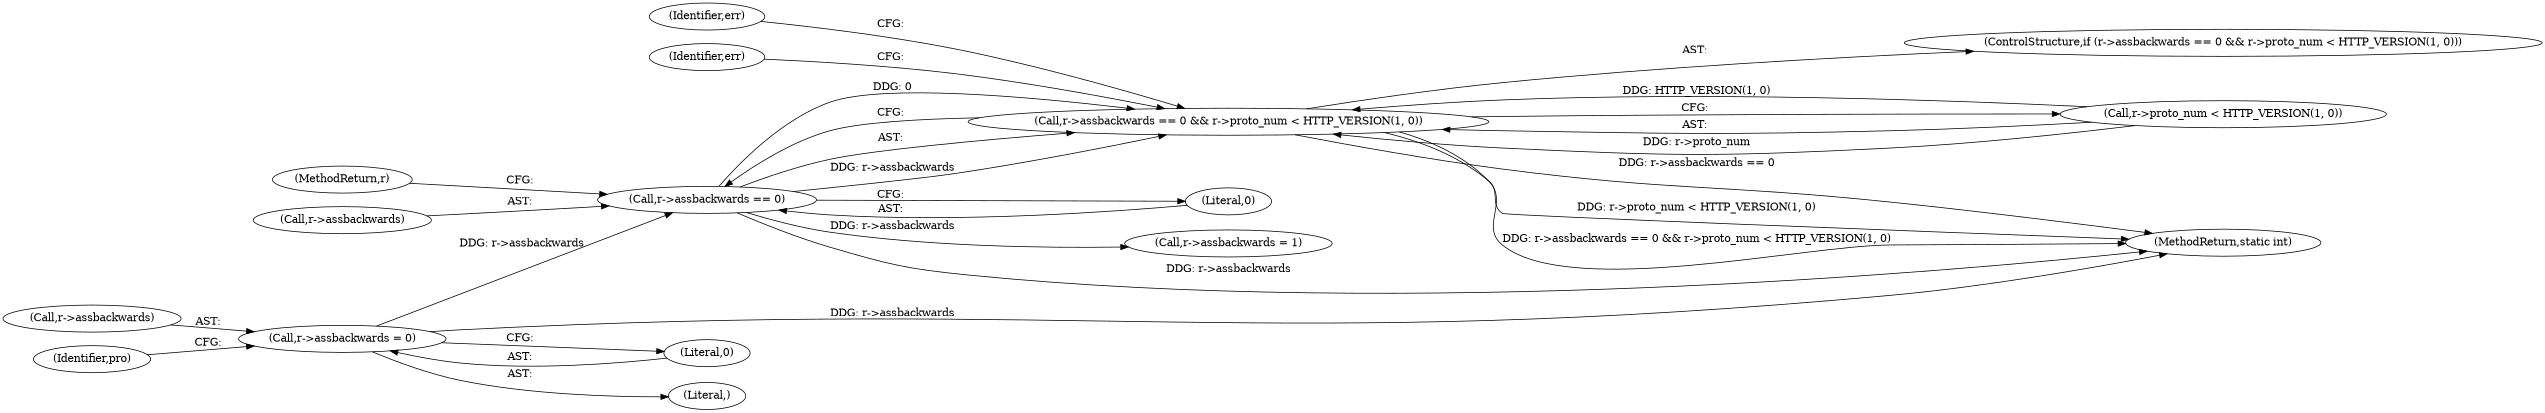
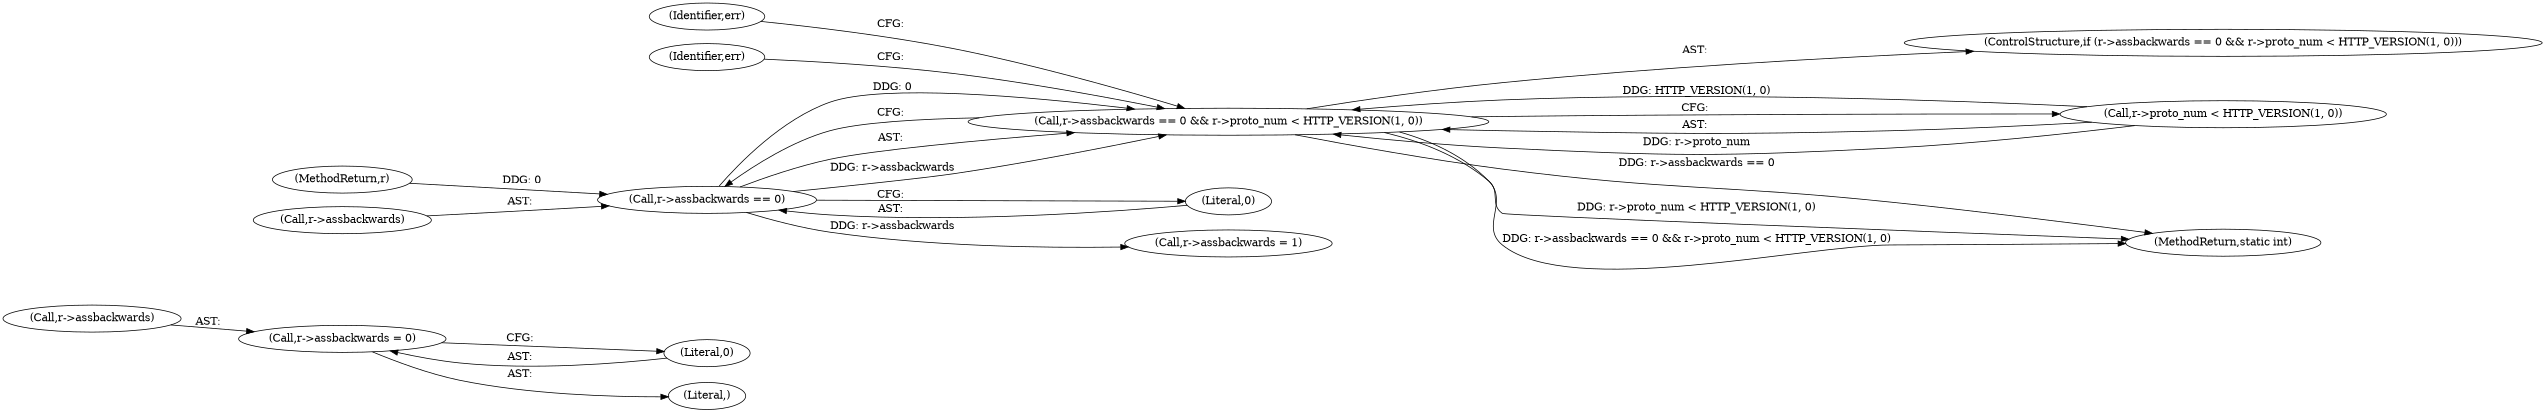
(522, 181) -> (522, 181)
(521, 271) -> none
(1434, 293) -> none
(1297, 323) -> none
(92, 359) -> none
